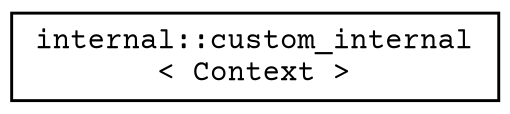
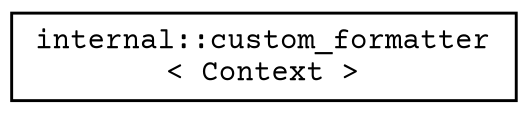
(255, 57) -> (264, 57)
